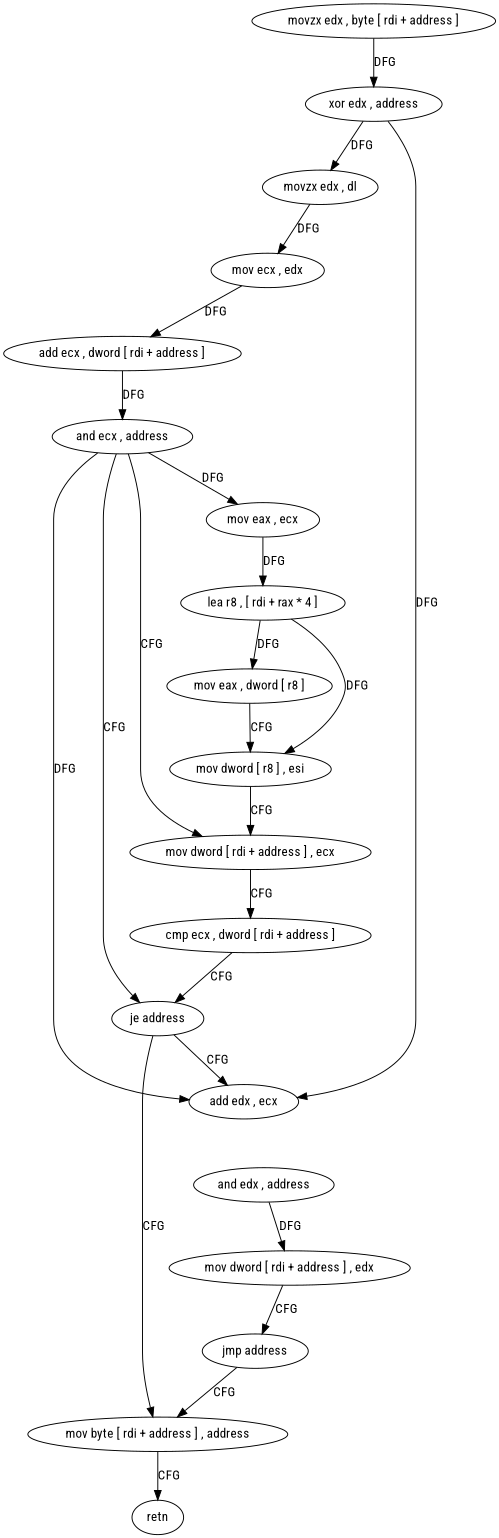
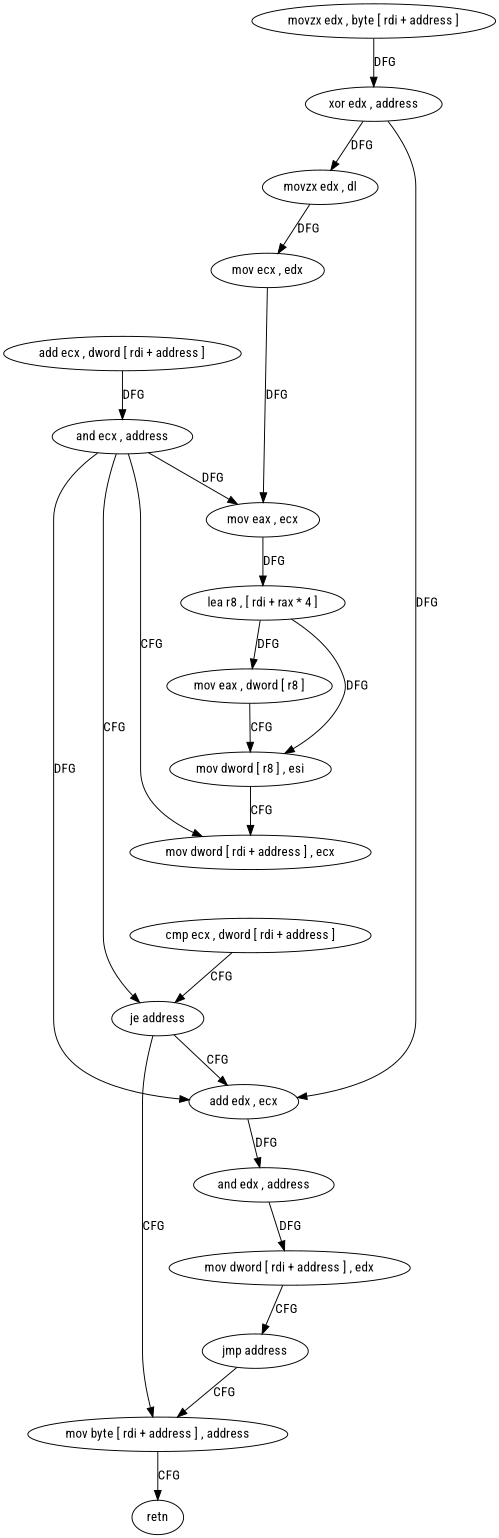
(200, 309) -> (265, 390)
(250, 889) -> none
none -> (253, 1139)
